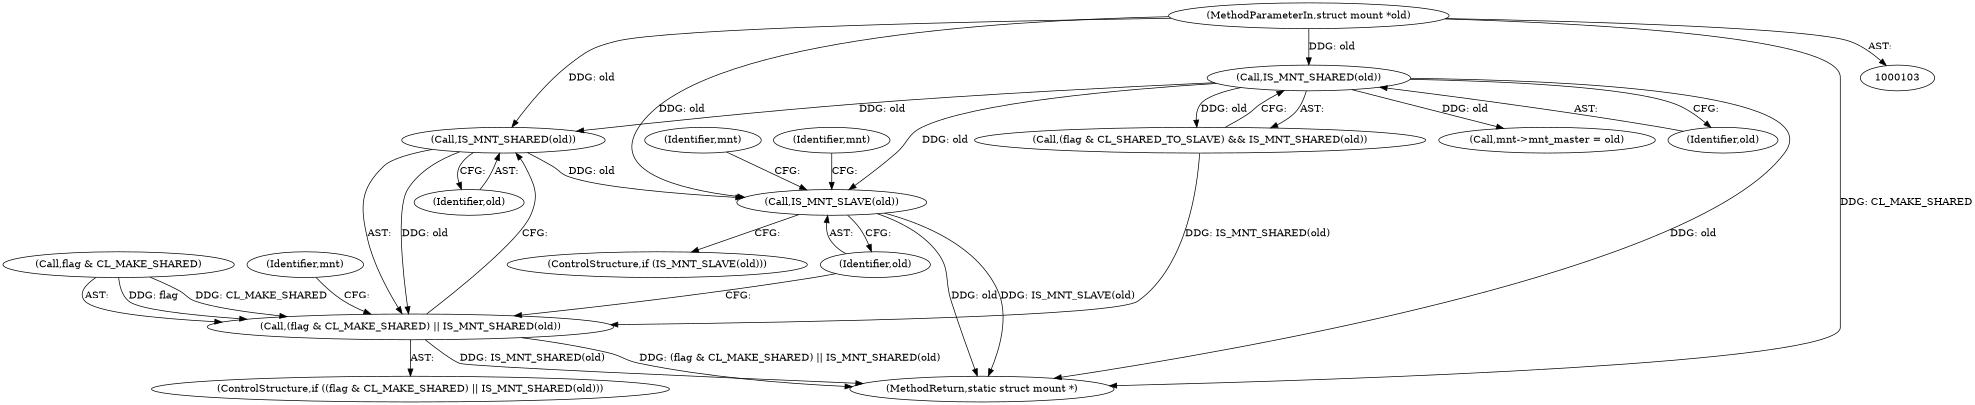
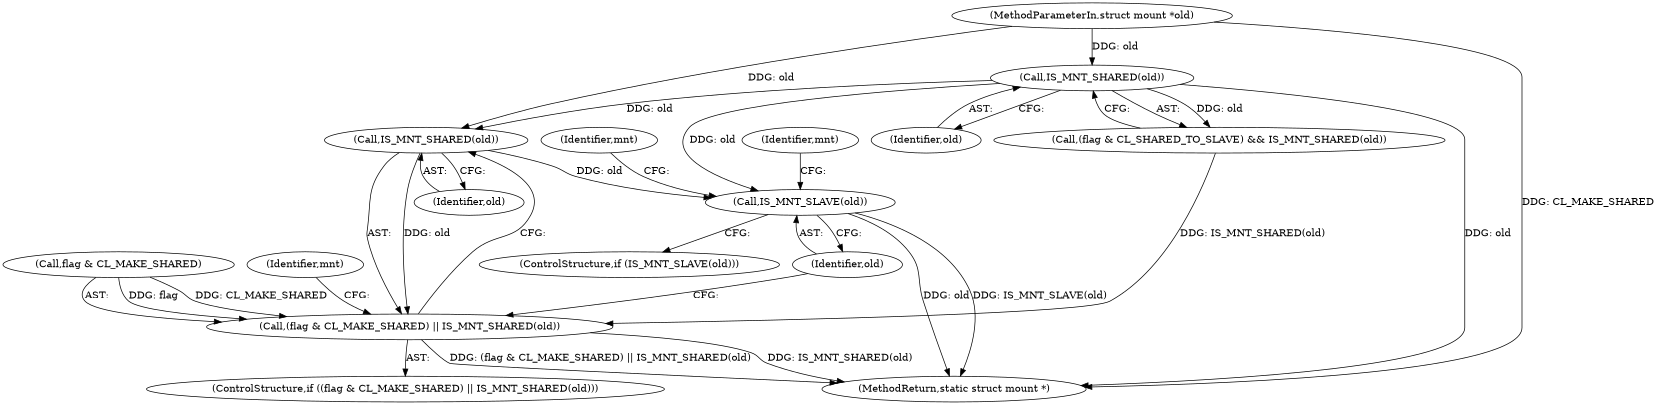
(822, 48) -> none
(1897, 78) -> none
(1547, 140) -> none
